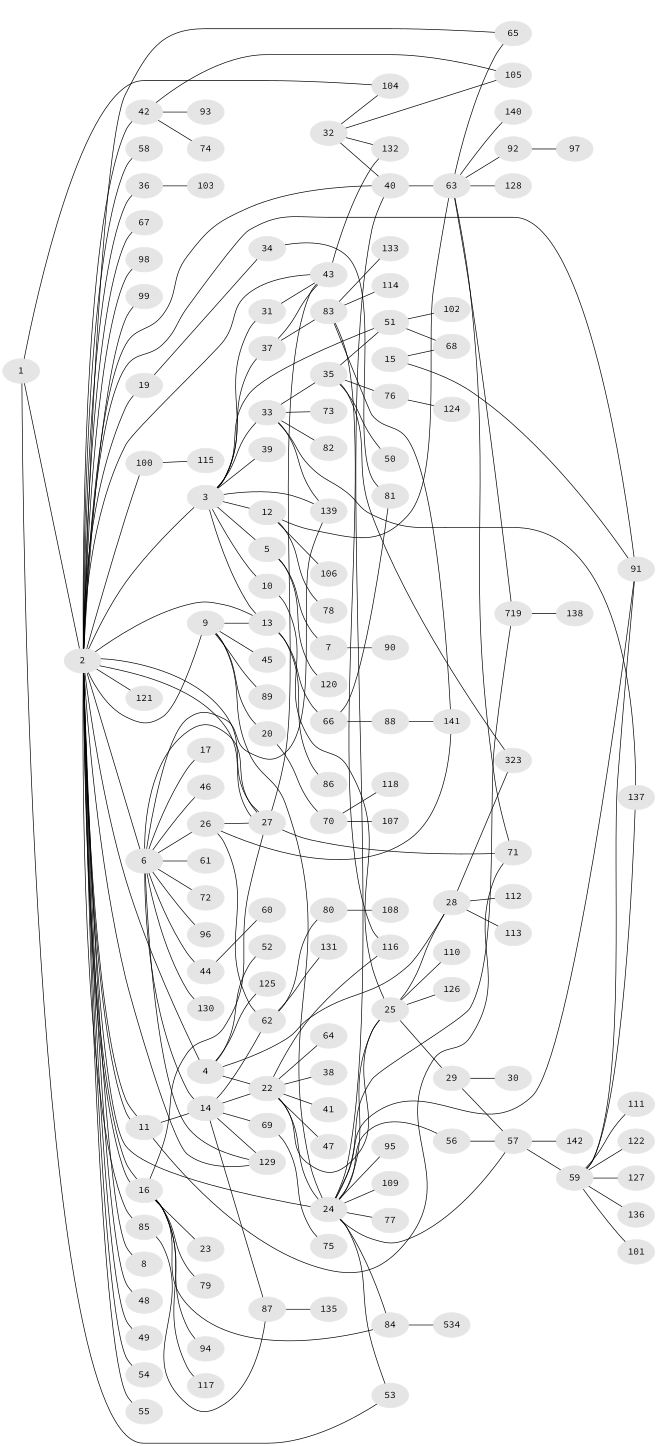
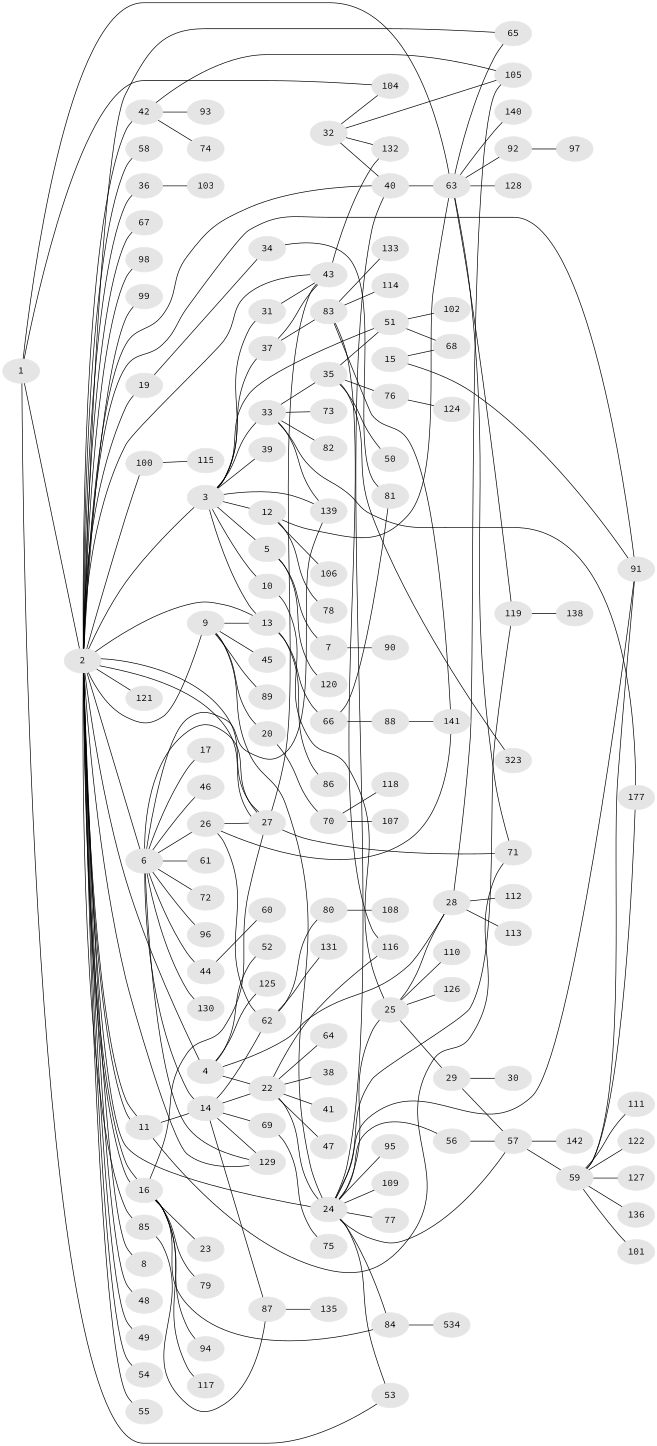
none -> (154, 3)
(513, 614) -> (513, 614)
(636, 797) -> (636, 797)
(482, 832) -> (473, 486)
(341, 1169) -> none
